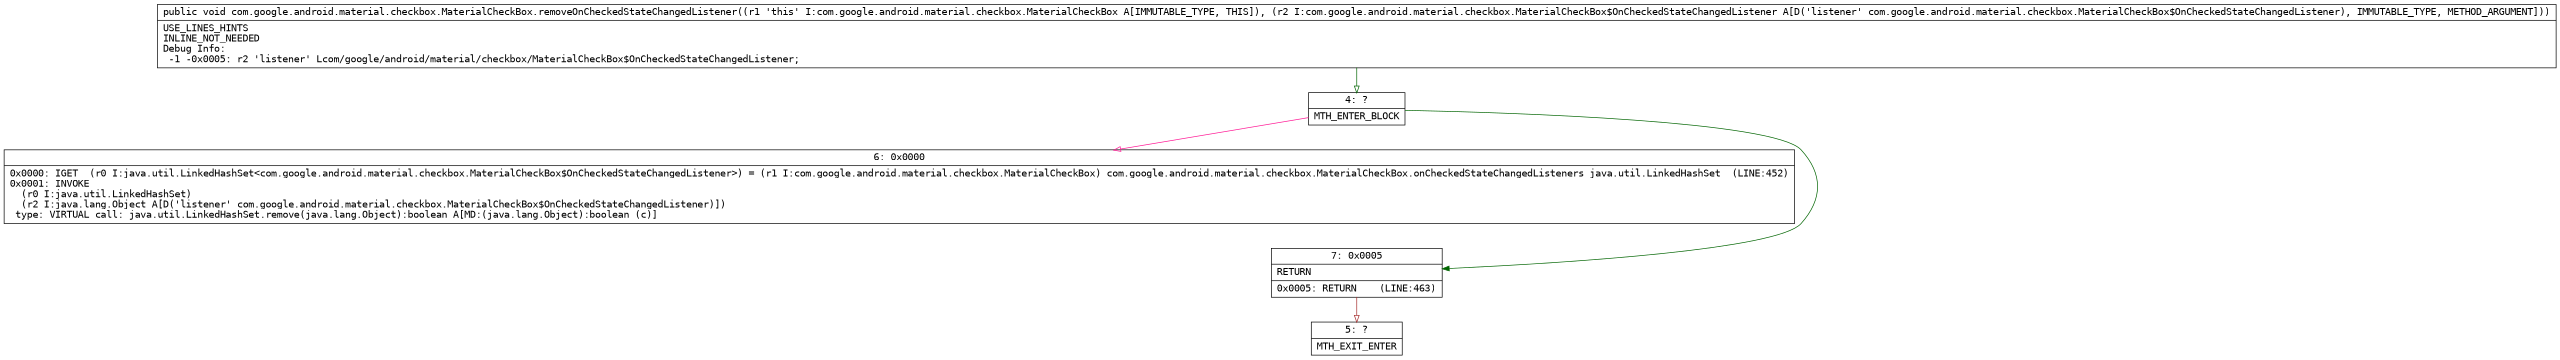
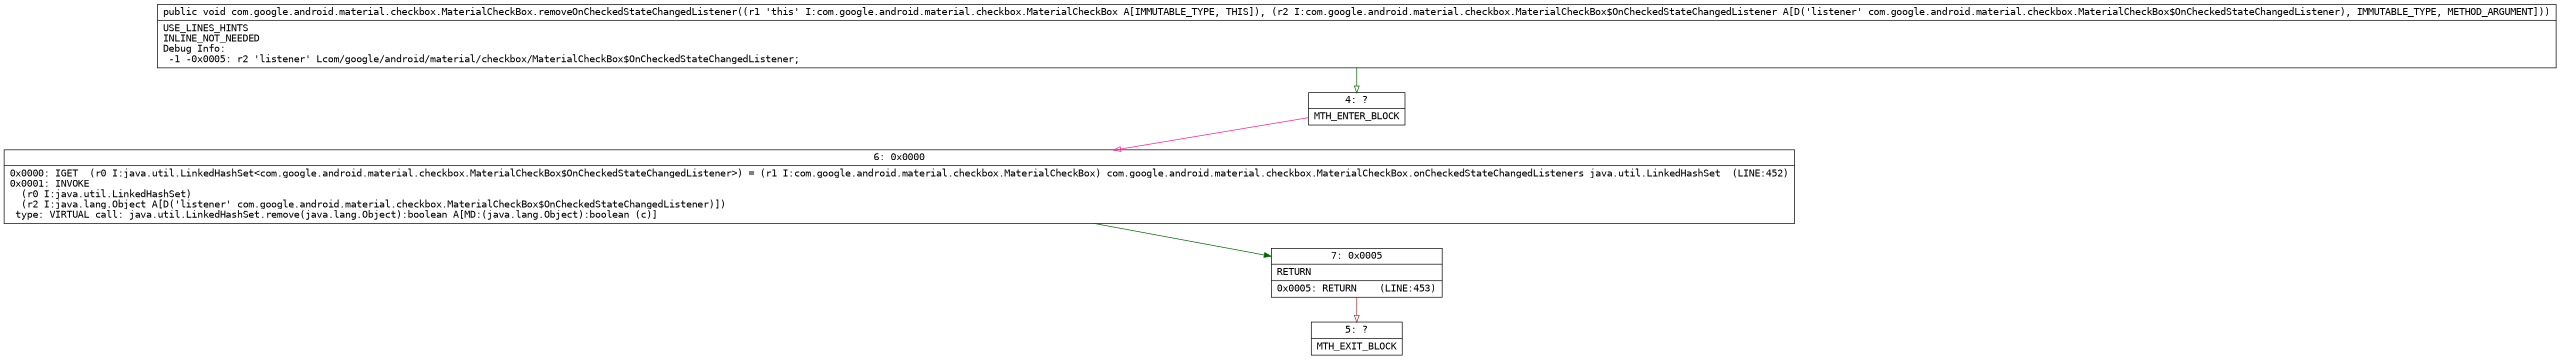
(1812, 166) -> (1179, 239)
(1357, 289) -> (1357, 289)
(1357, 347) -> (1357, 347)
